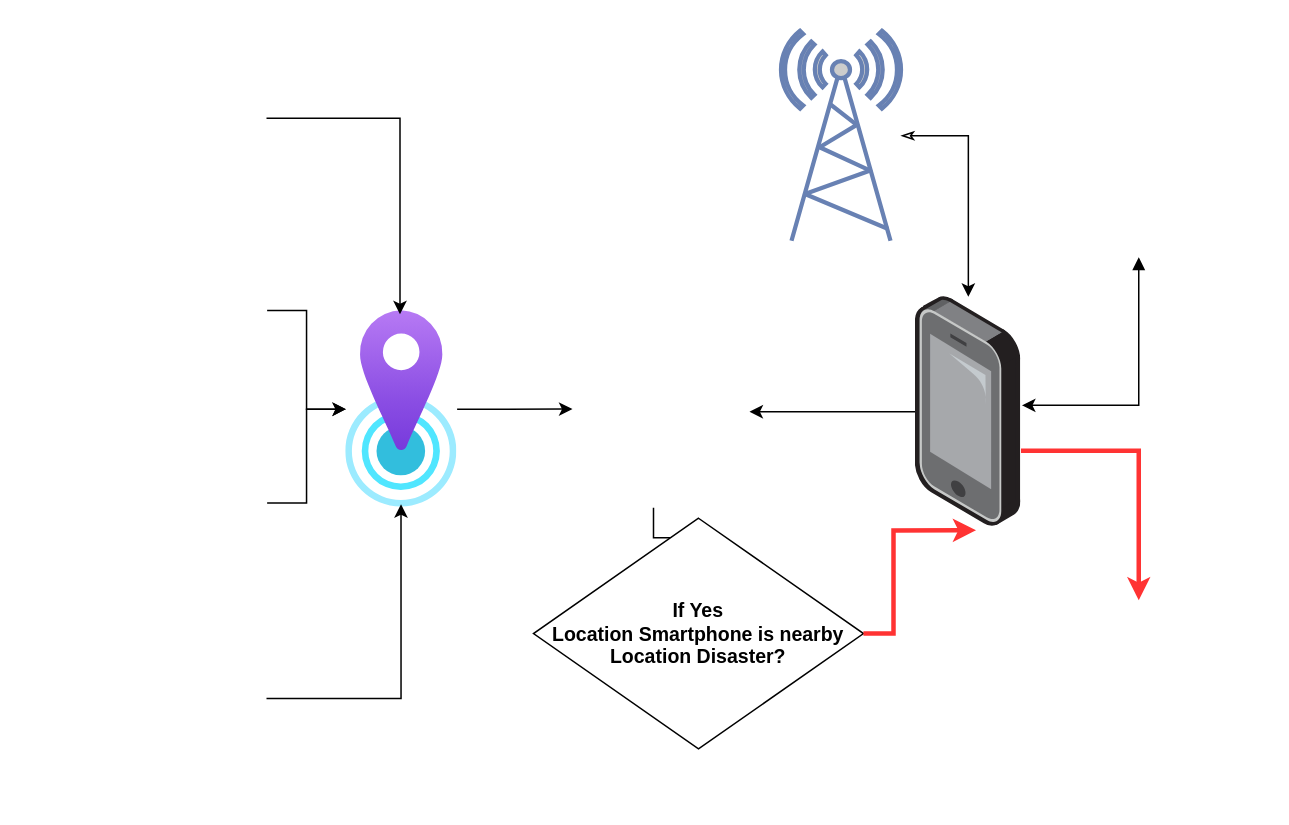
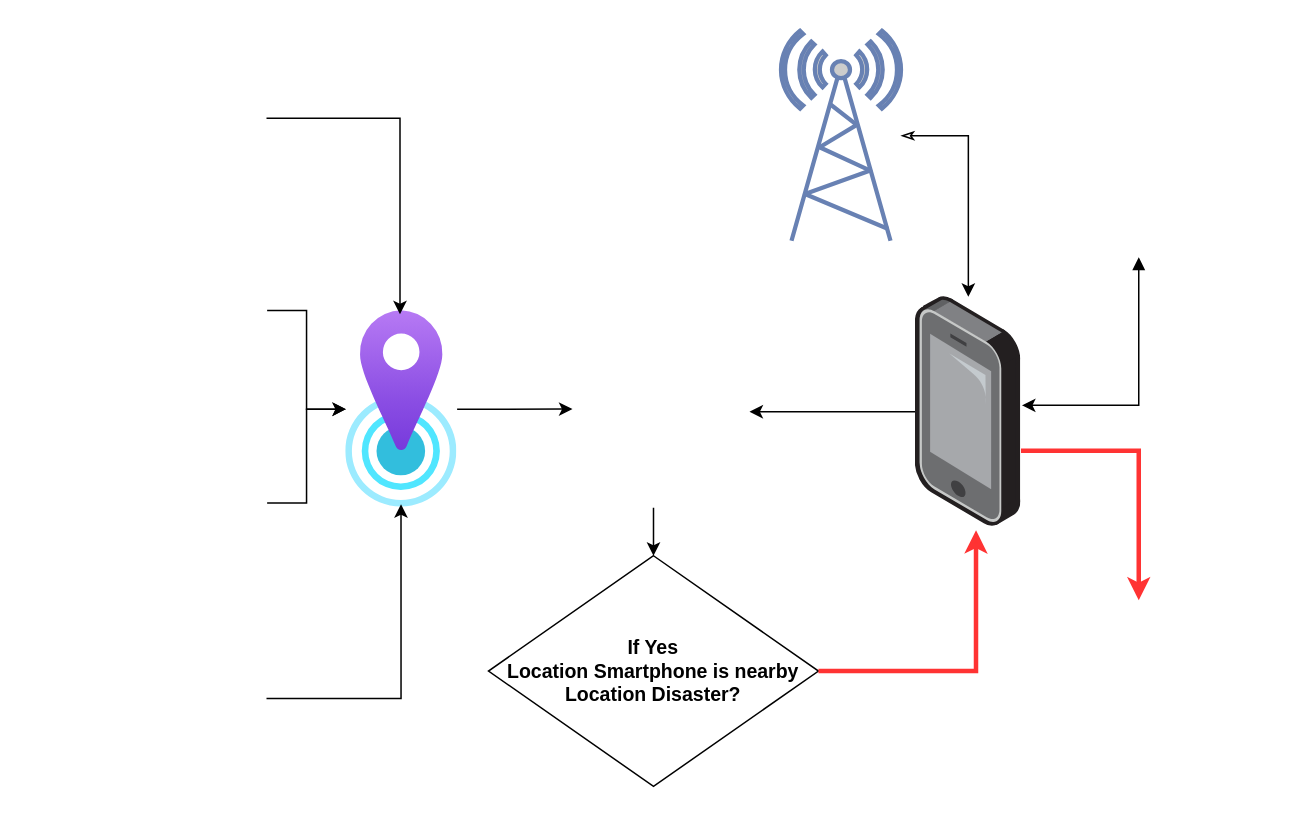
(698, 634) -> (653, 671)
